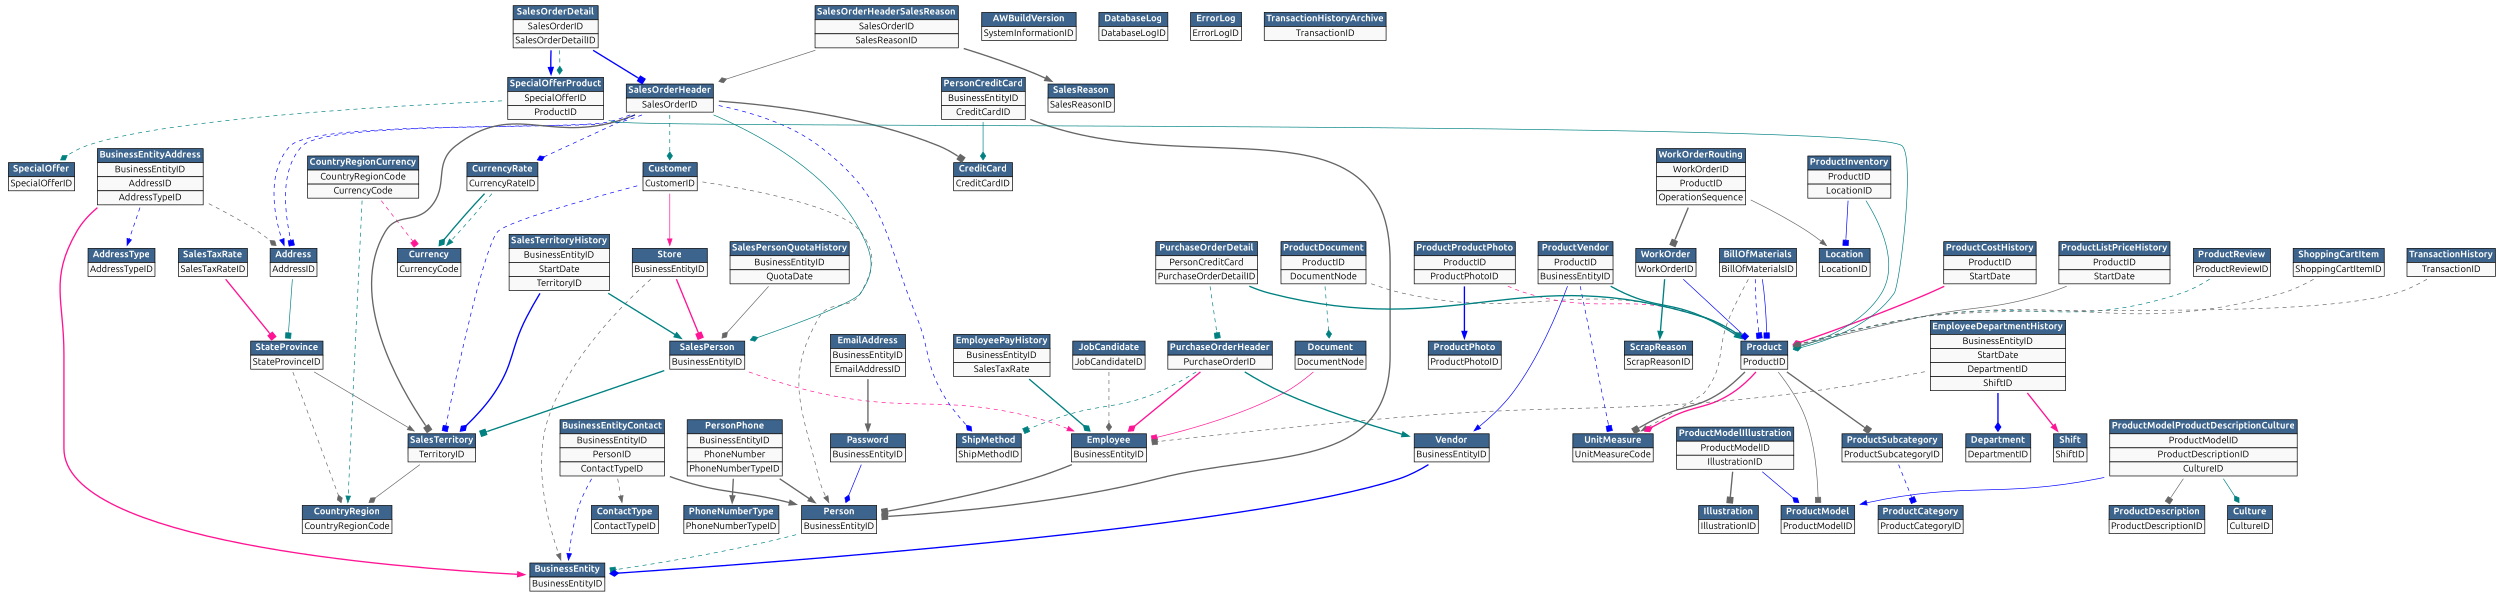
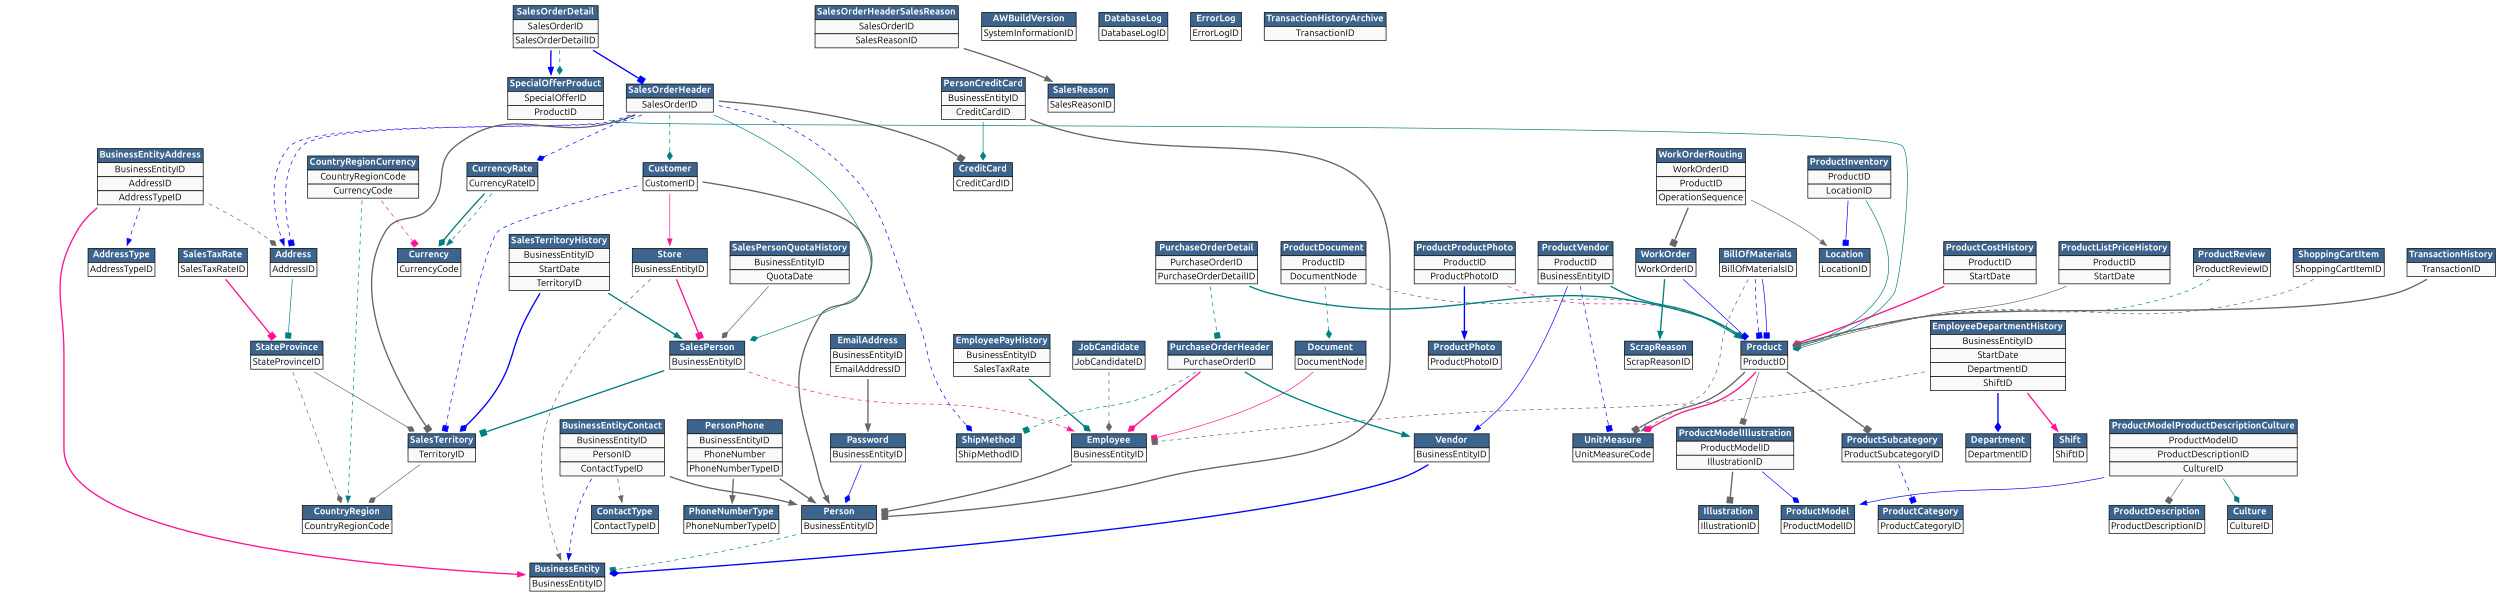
(771, 65) -> none
(41, 177) -> none
(1207, 262) -> (1207, 262)
(2241, 309) -> (2241, 309)
(815, 326) -> (815, 326)
(361, 400) -> (361, 400)
(1809, 430) -> (1752, 394)
